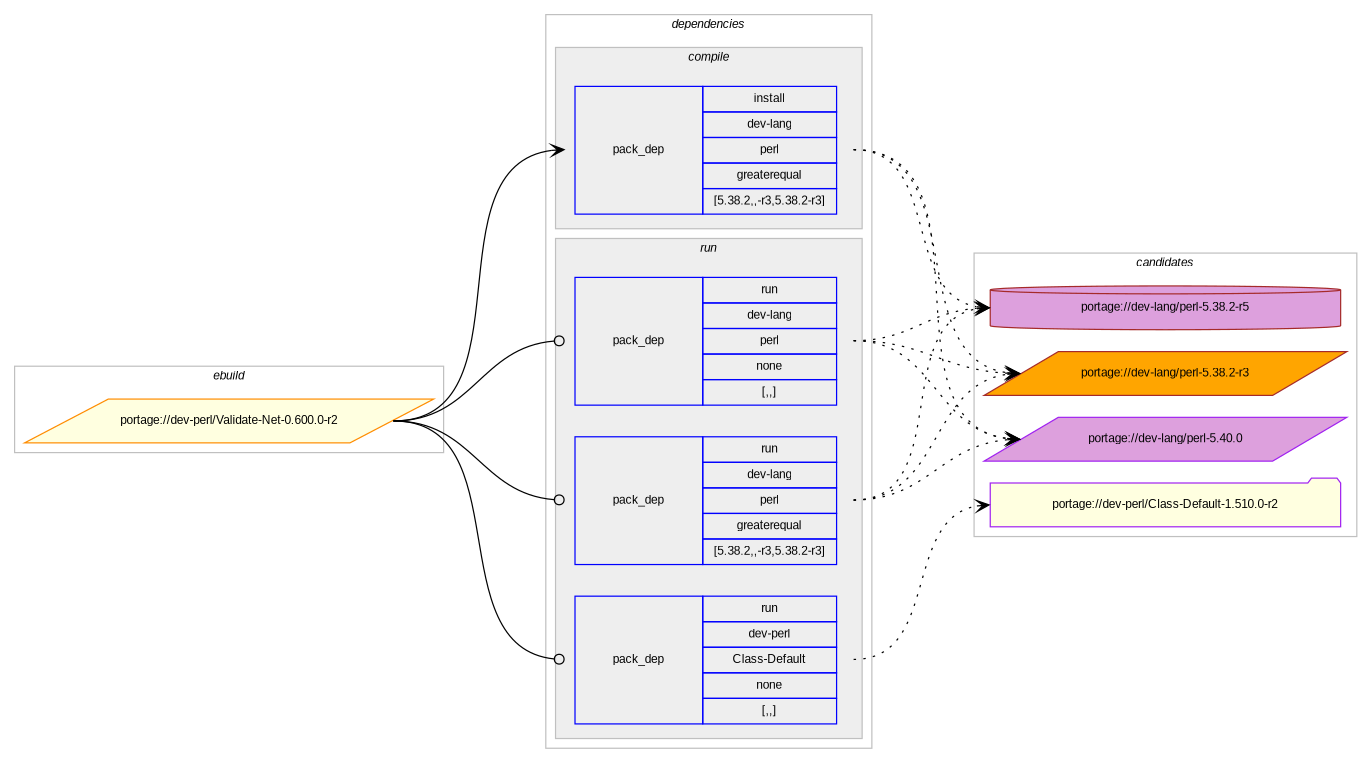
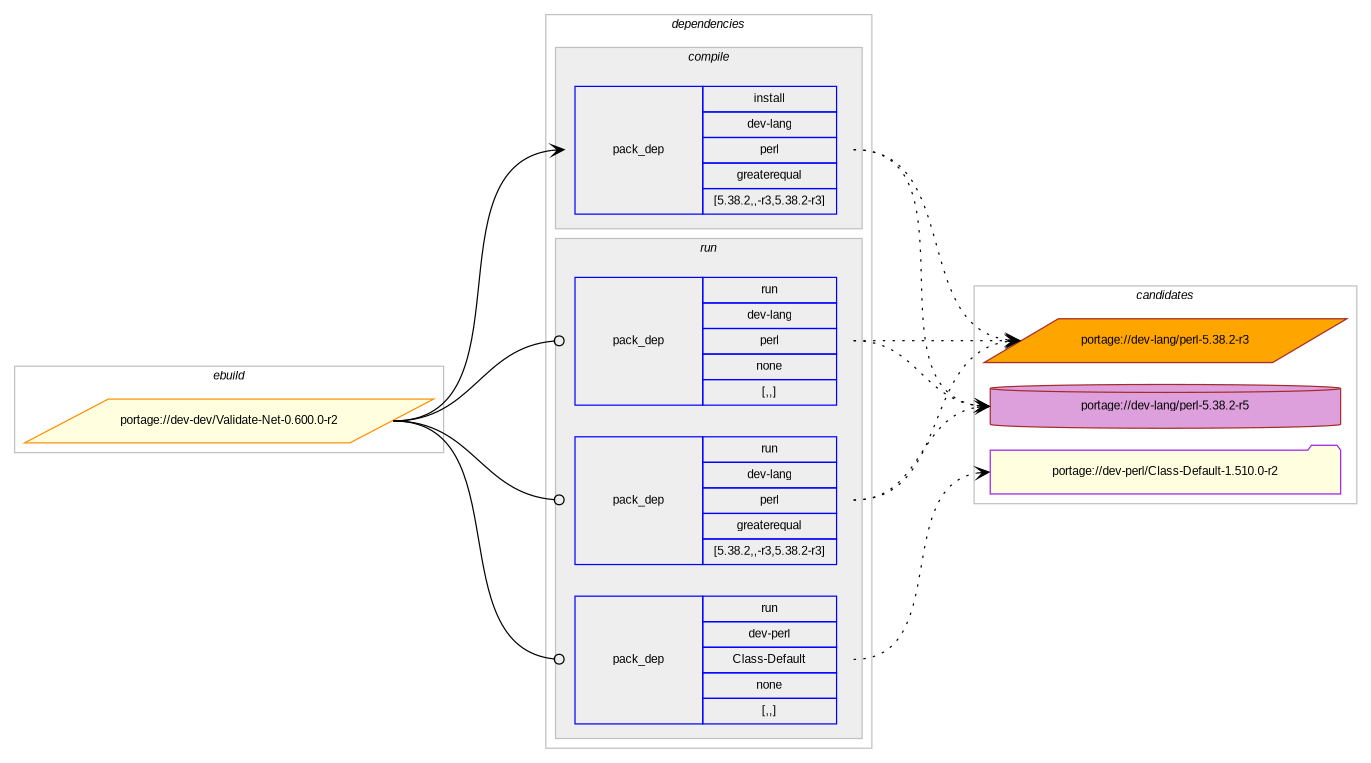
(229, 421) -> (229, 421)
(1165, 439) -> none
